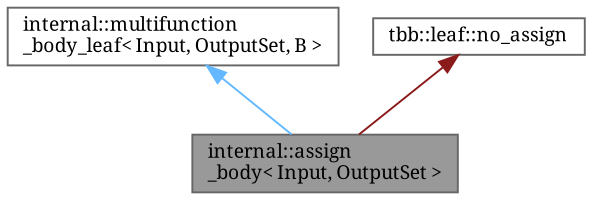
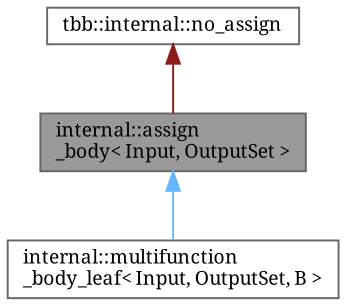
(479, 37) -> (173, 26)
(257, 106) -> (173, 216)
